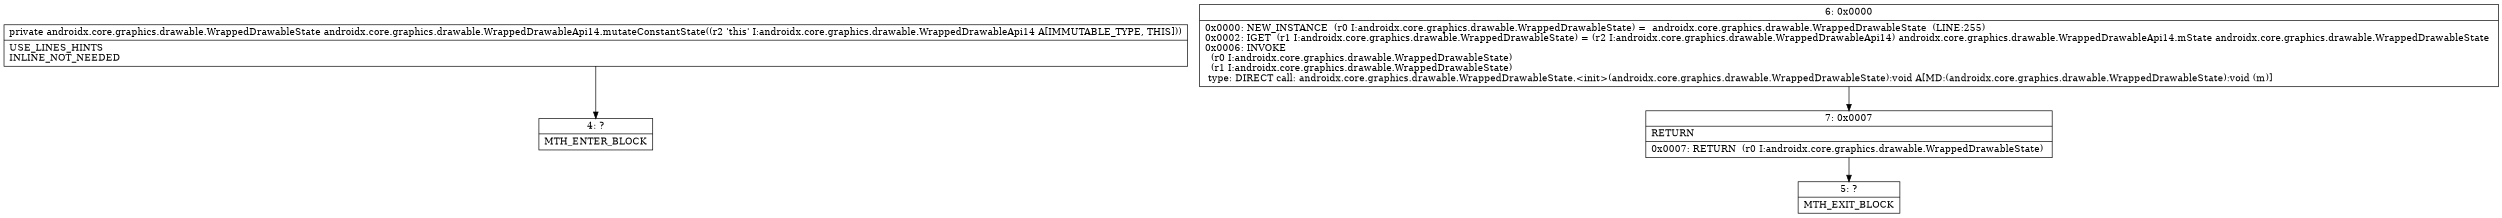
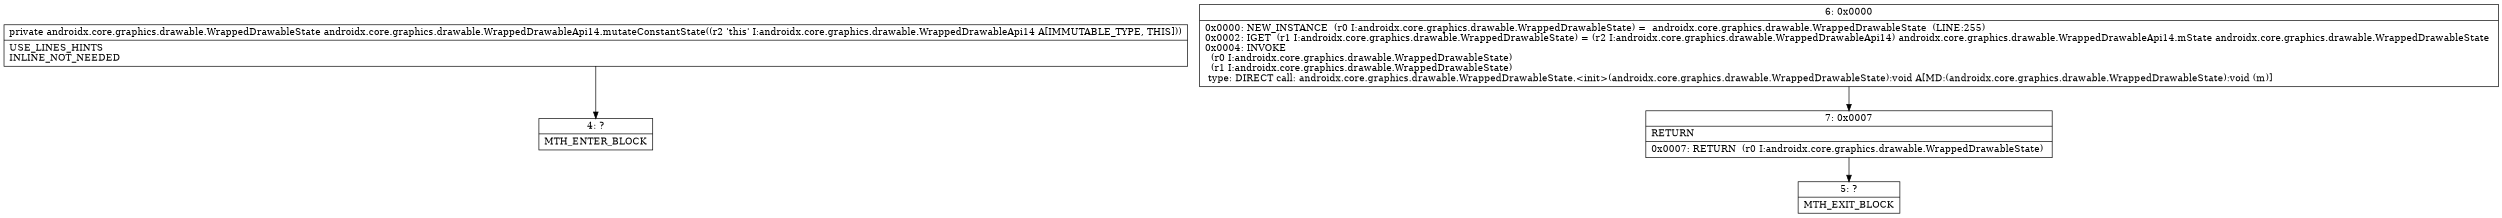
(1249, 48) -> (1249, 48)
